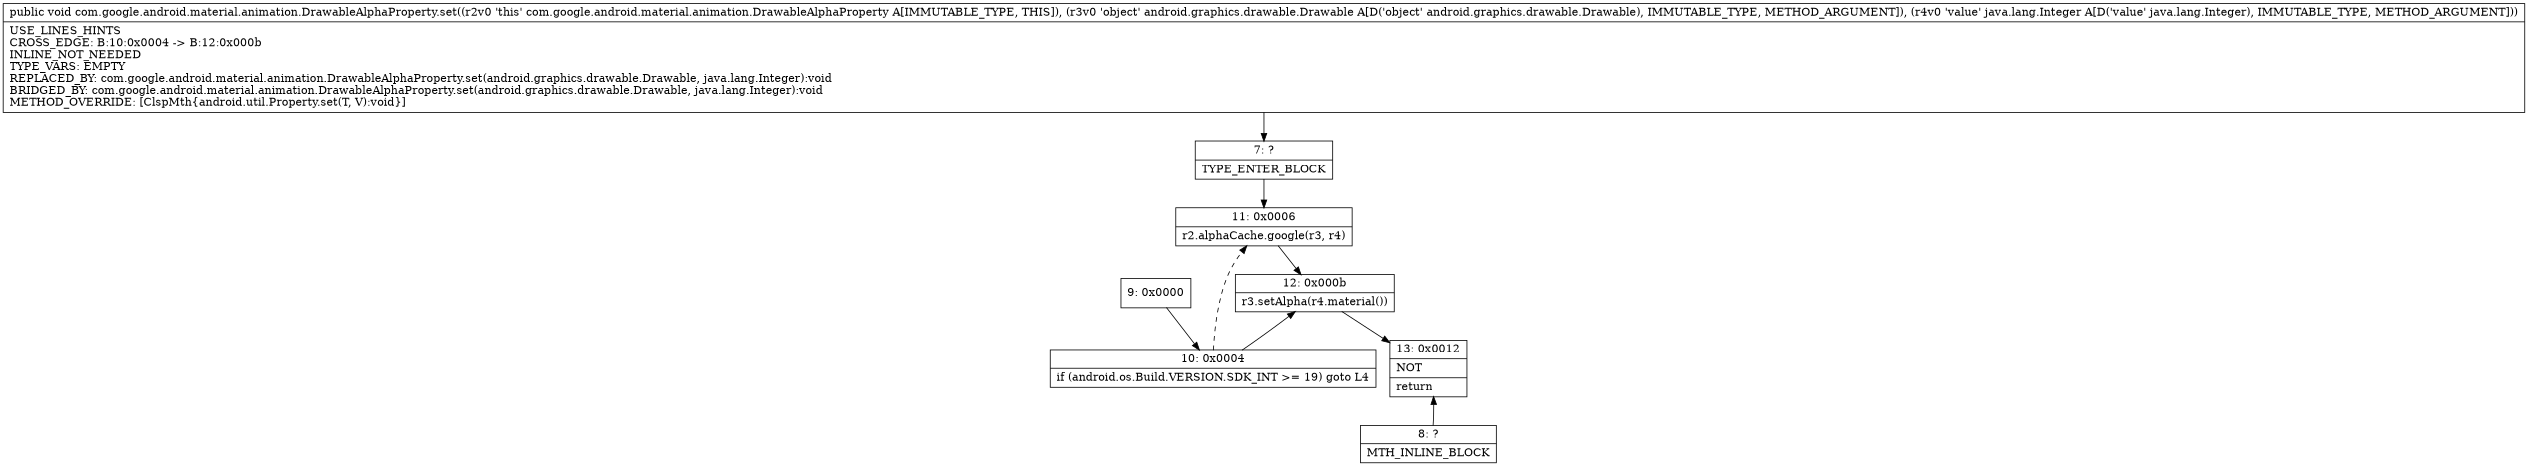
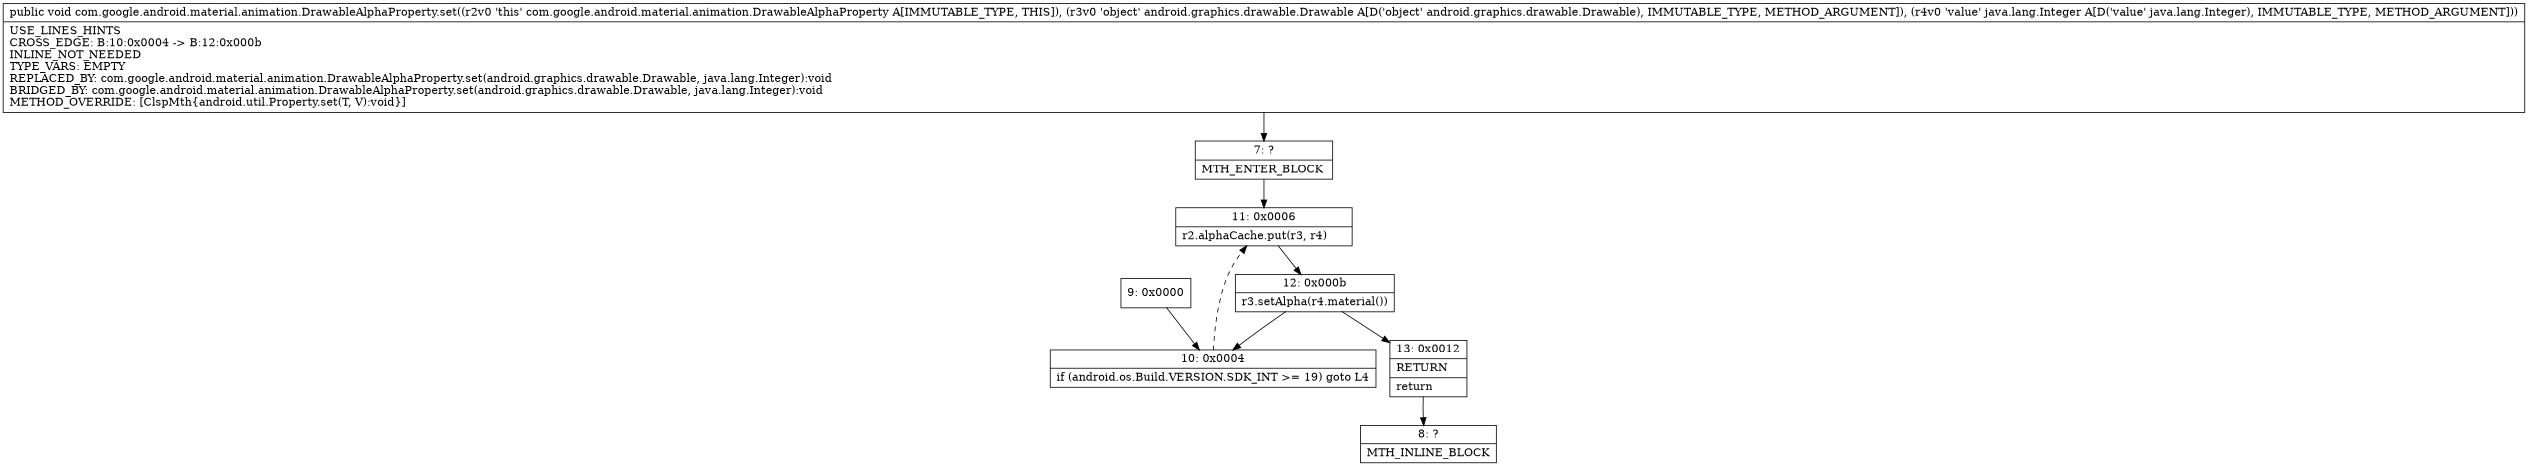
(1264, 169) -> (1263, 169)
(1264, 236) -> (1255, 236)
(1266, 334) -> (1262, 328)
(1409, 368) -> (1422, 368)
(1434, 415) -> (1423, 407)
